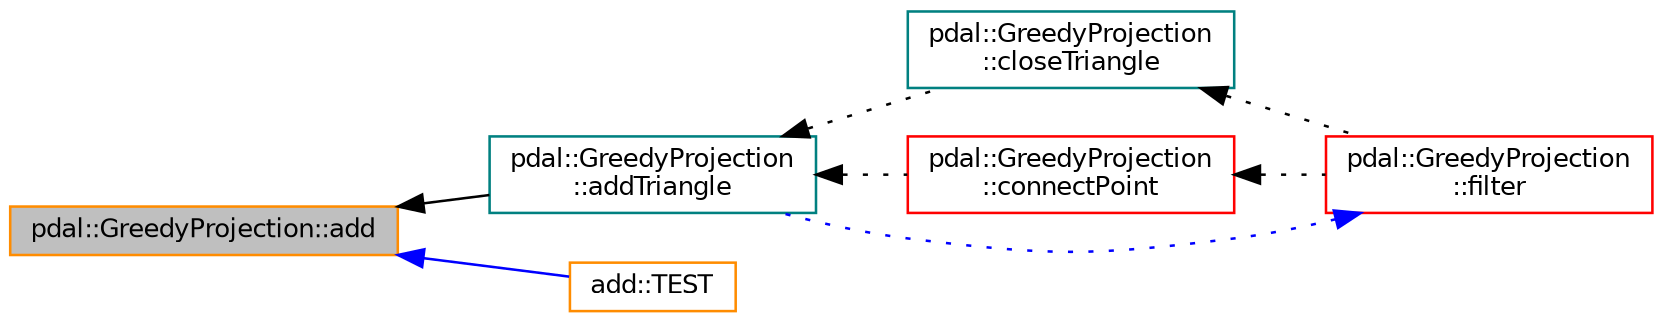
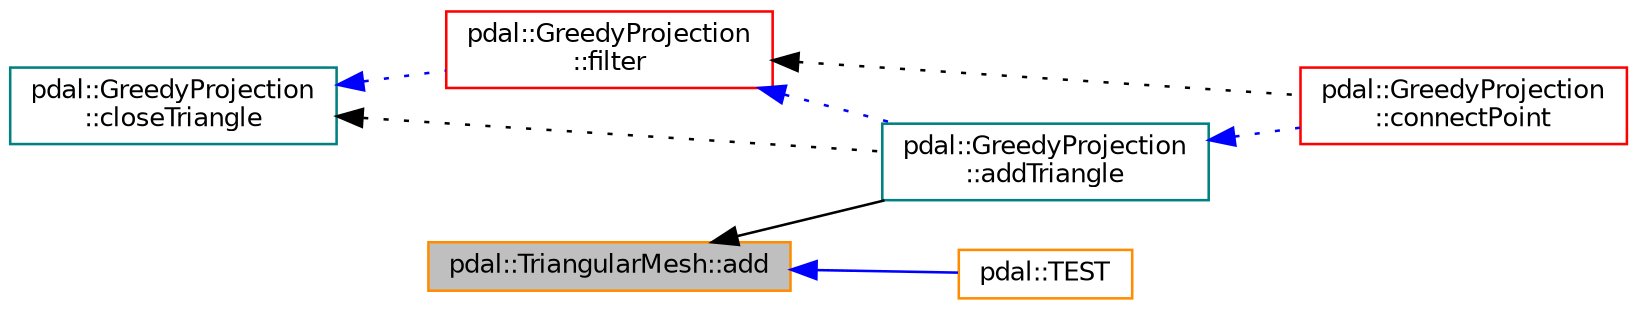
(875, 108) -> (623, 135)
(1293, 116) -> (405, 76)
(875, 175) -> (1267, 132)
(1293, 175) -> (1049, 79)
(204, 231) -> (609, 266)
(653, 287) -> (1046, 274)
